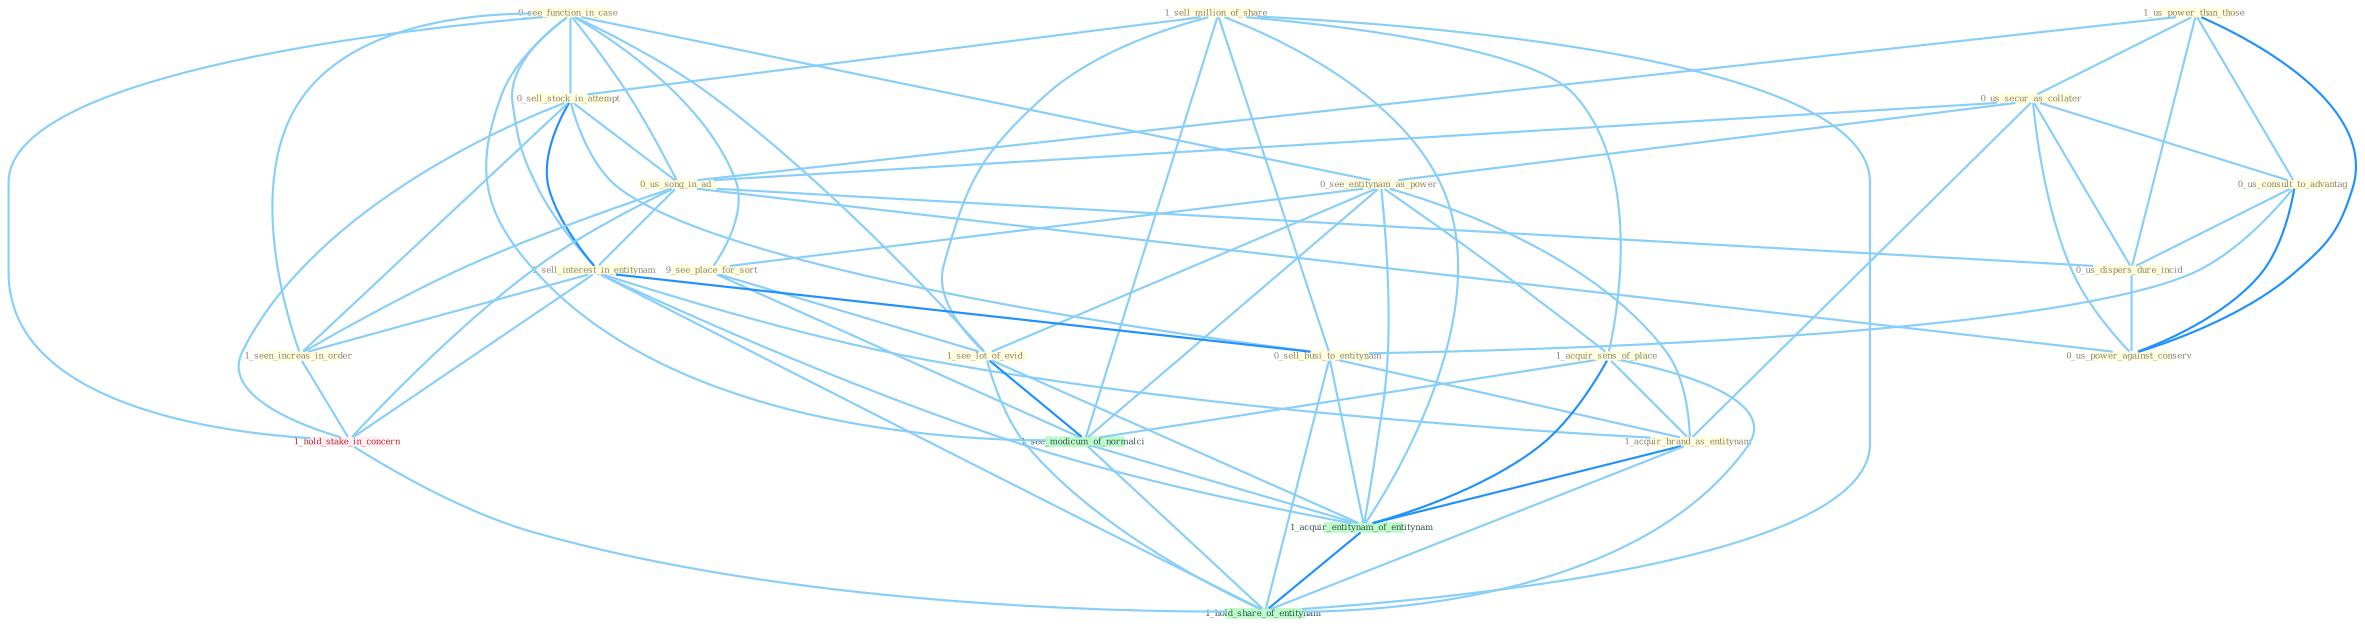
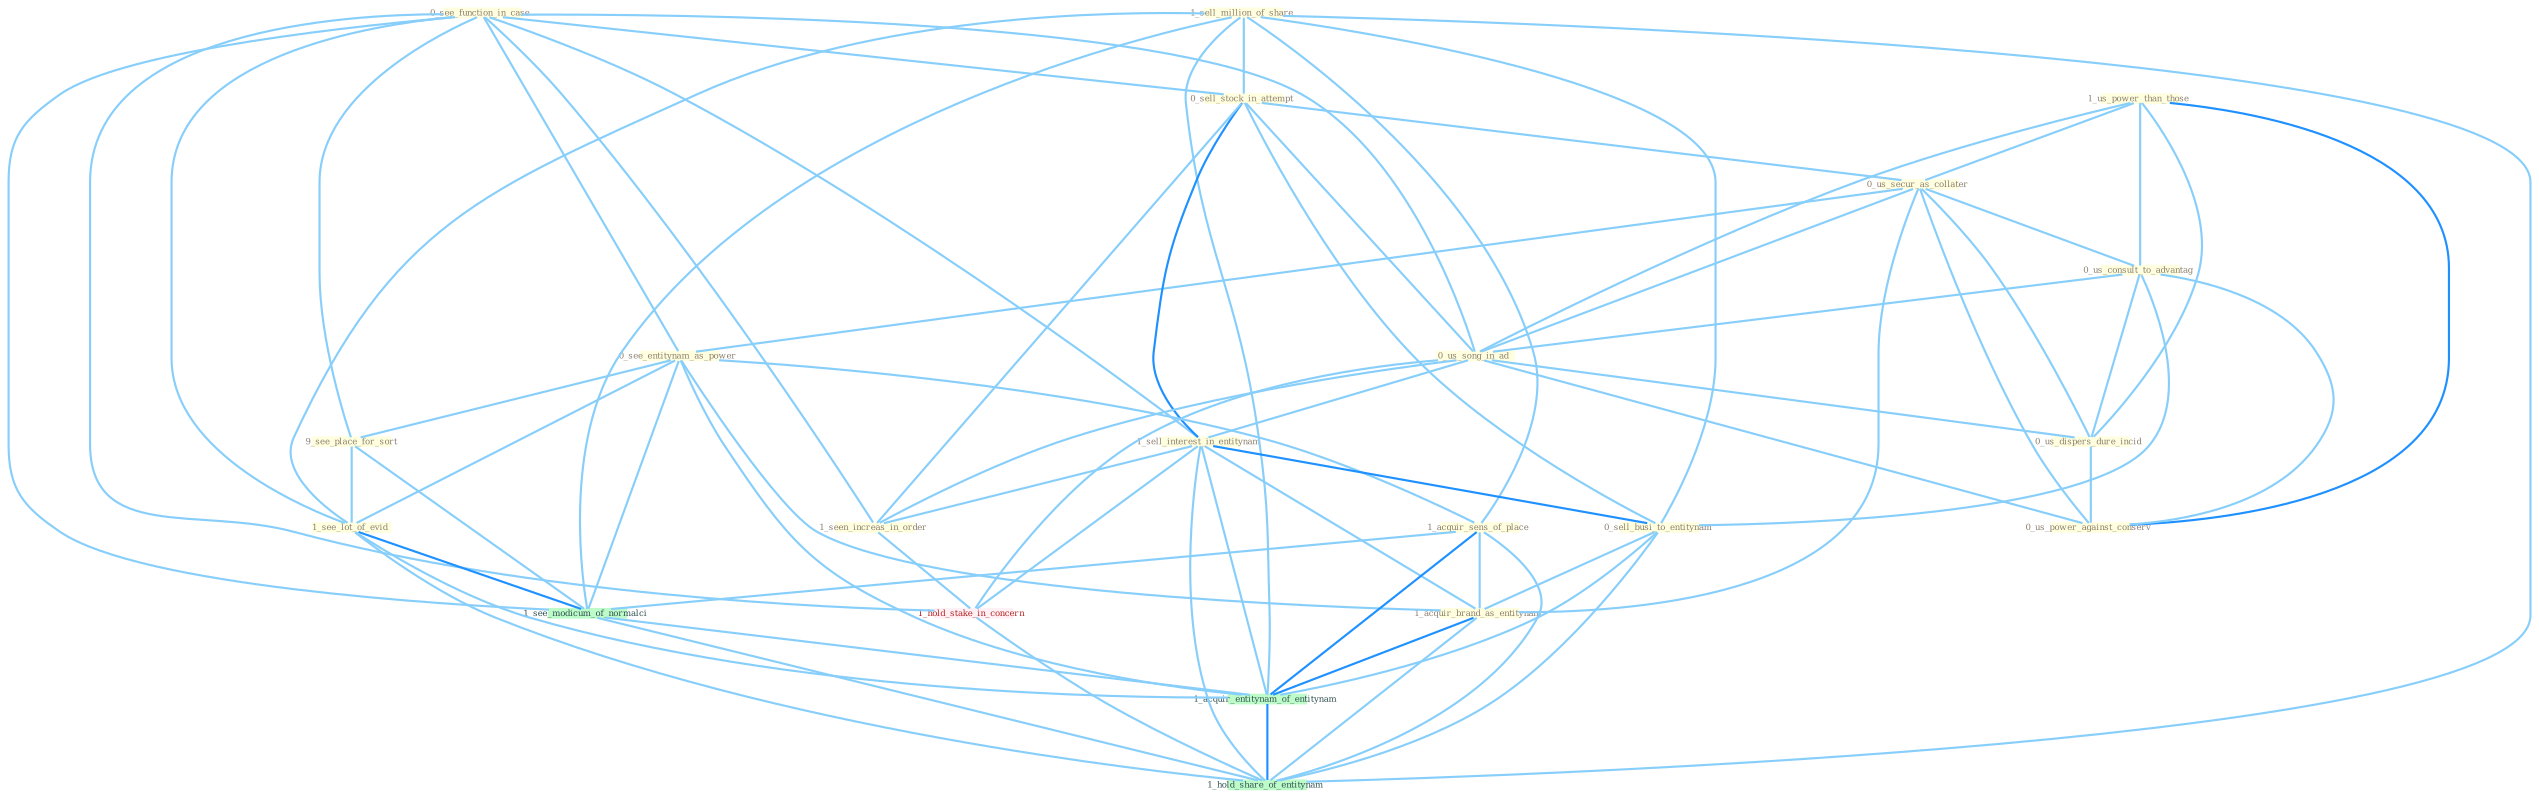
(325, 246) -> (1582, 142)
(2241, 293) -> (2332, 414)
none -> (1808, 313)
